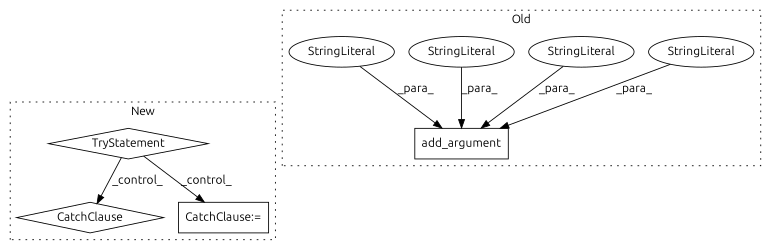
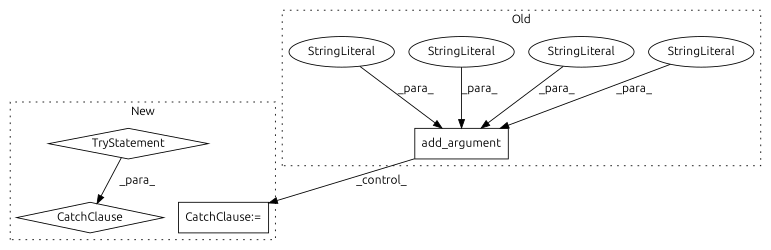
(171, 177) -> (346, 180)
(138, 181) -> (138, 181)
